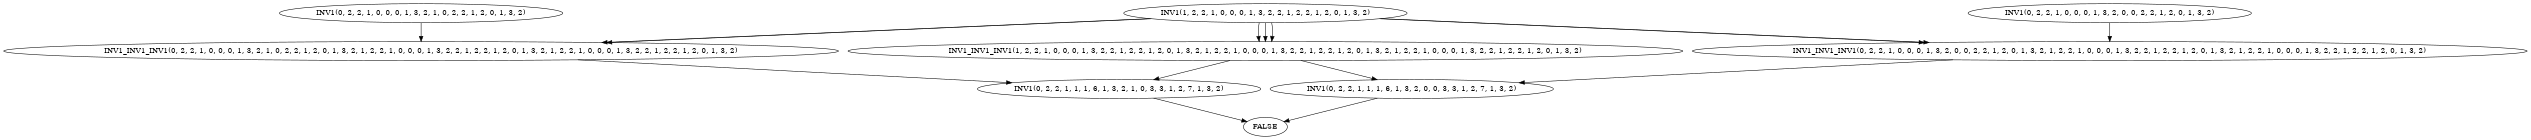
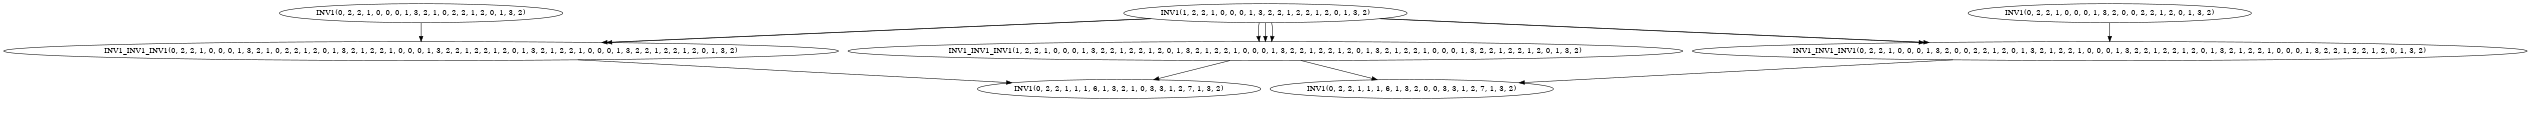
(1265, 127) -> none
